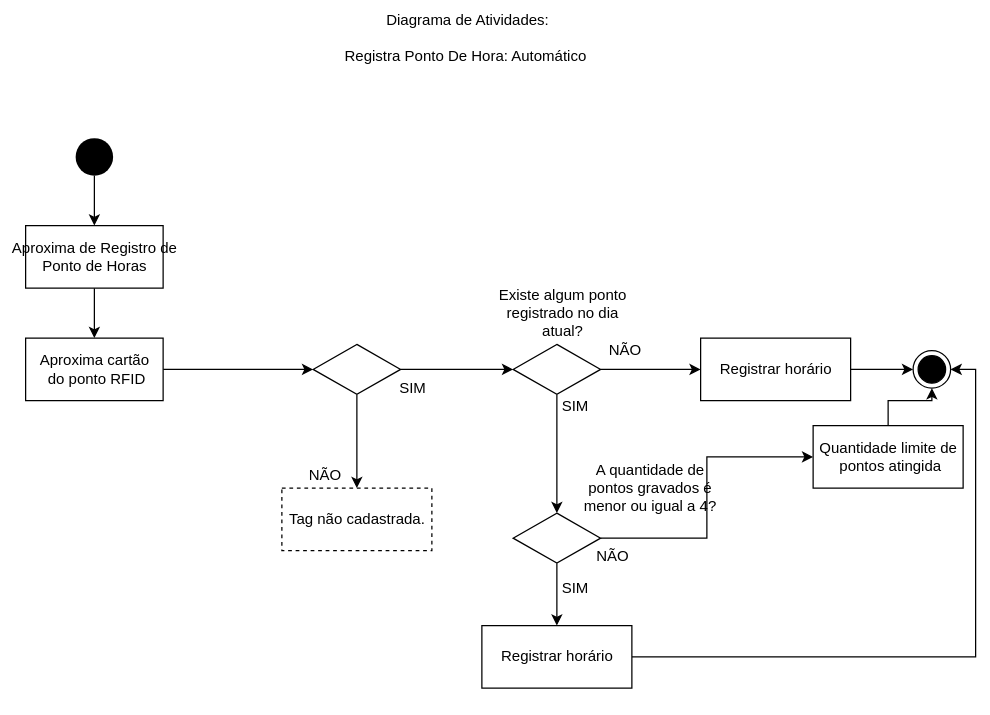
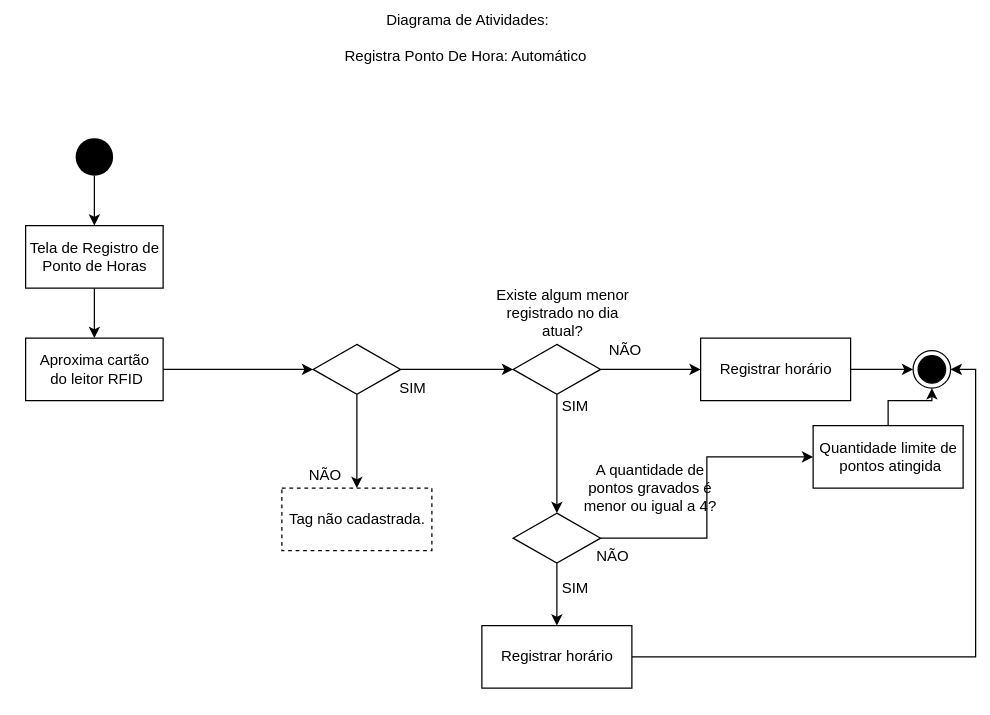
(95, 257) -> (95, 257)
(563, 313) -> (563, 313)
(95, 369) -> (95, 369)
